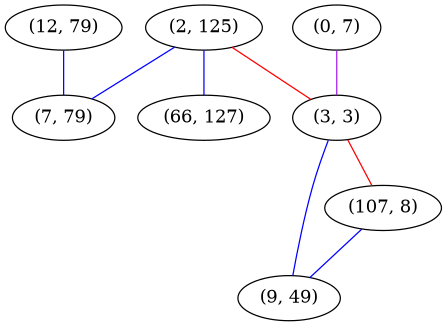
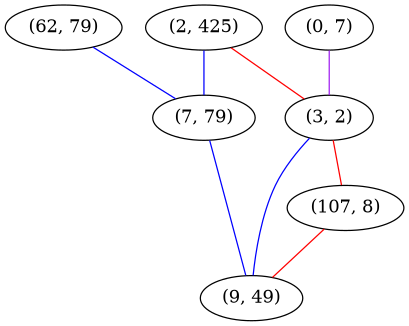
(64, 28) -> (64, 28)
(204, 28) -> (204, 28)
(204, 118) -> none
(337, 118) -> (329, 118)
none -> (228, 208)
(336, 253) -> (298, 253)
